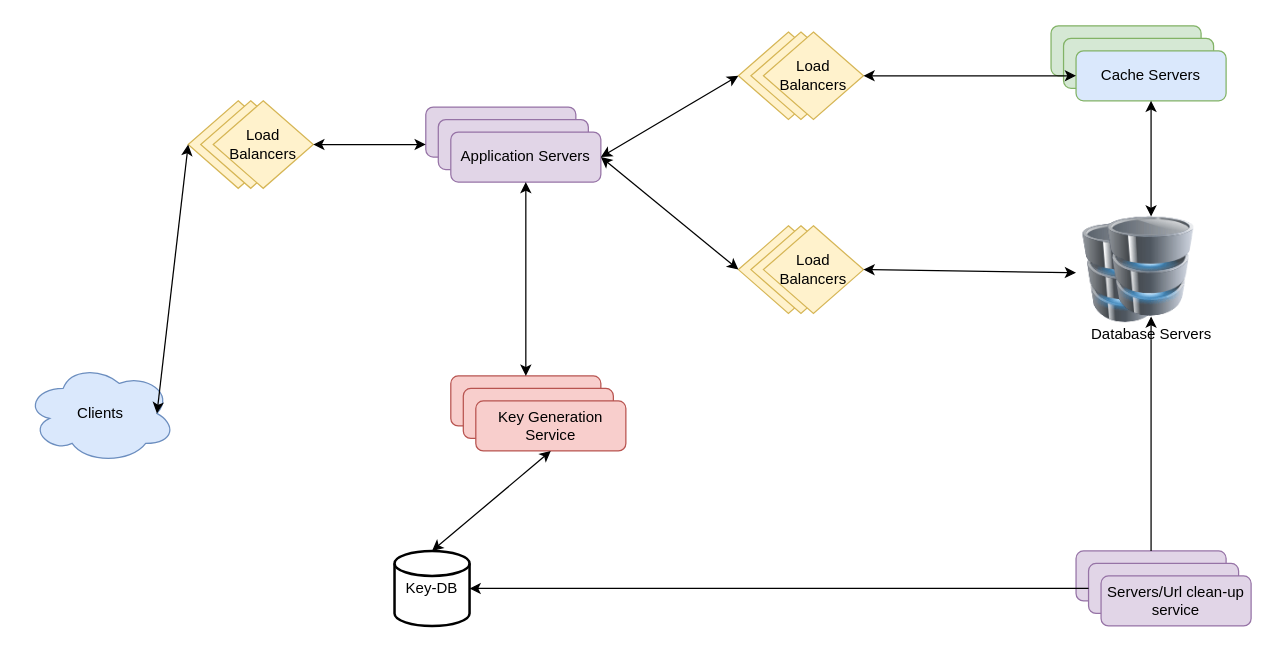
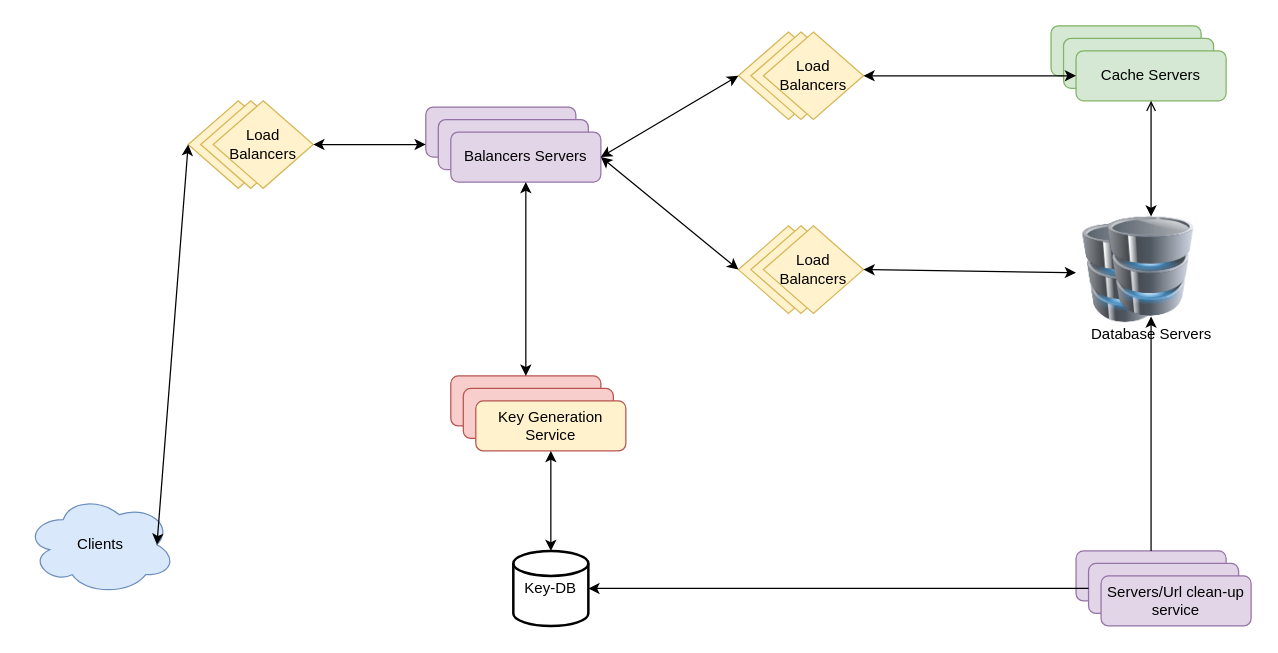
(1151, 76) -> (1151, 76)
(1151, 111) -> (1151, 108)
(526, 157) -> (526, 157)
(101, 413) -> (101, 544)
(551, 426) -> (551, 426)
(432, 588) -> (551, 588)
